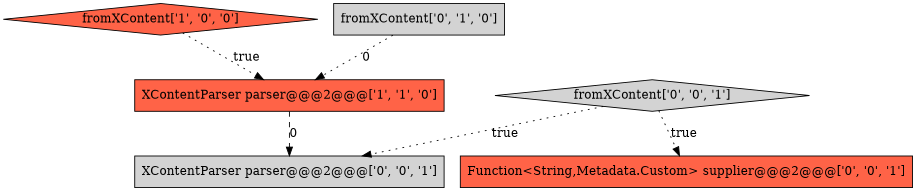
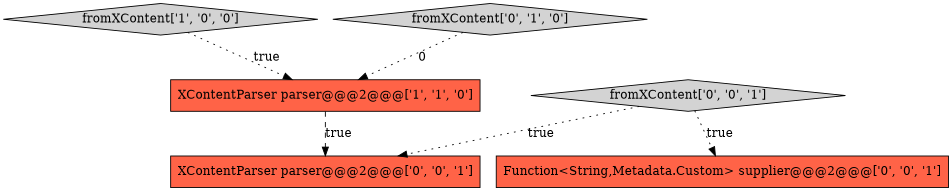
(161, 19) -> (161, 19)
(419, 19) -> (490, 19)
(294, 134) -> (339, 134)
(289, 172) -> (325, 172)
